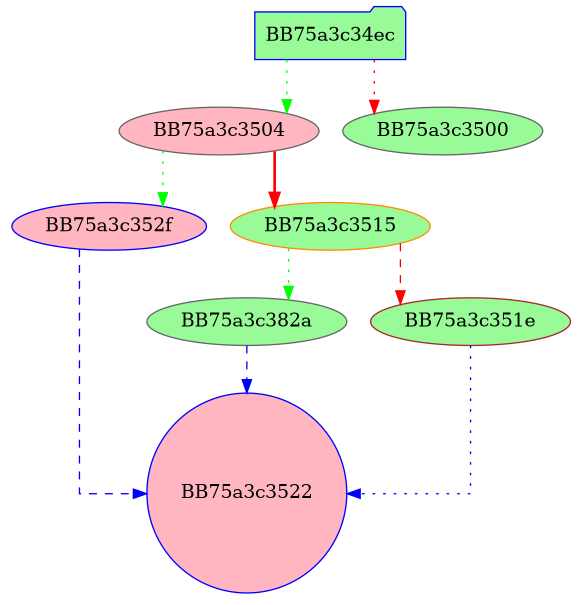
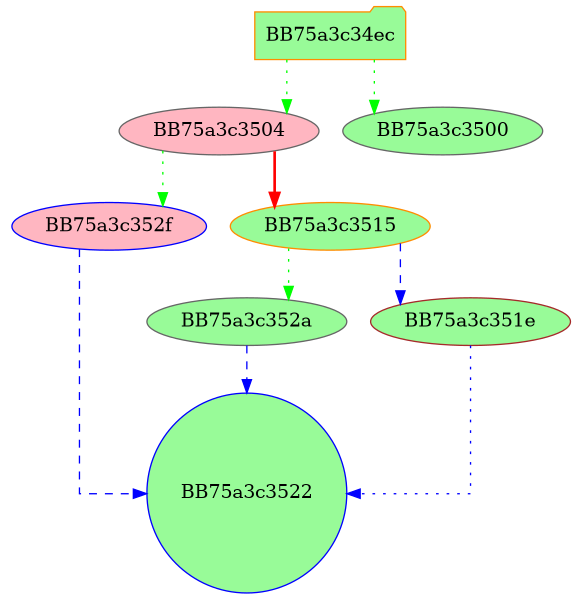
(330, 36) -> (330, 36)
(374, 80) -> (374, 80)
(400, 267) -> (400, 267)
(247, 322) -> (247, 322)
(247, 493) -> (247, 493)
